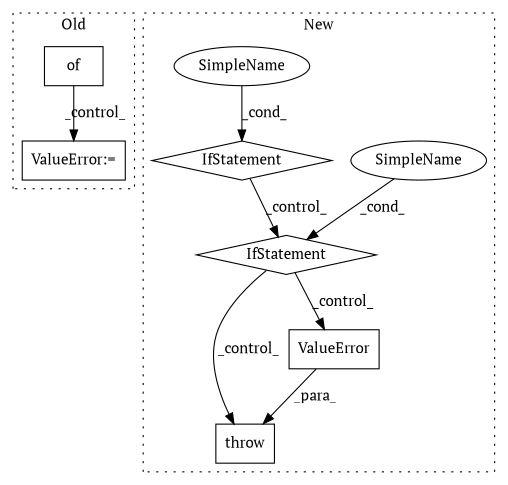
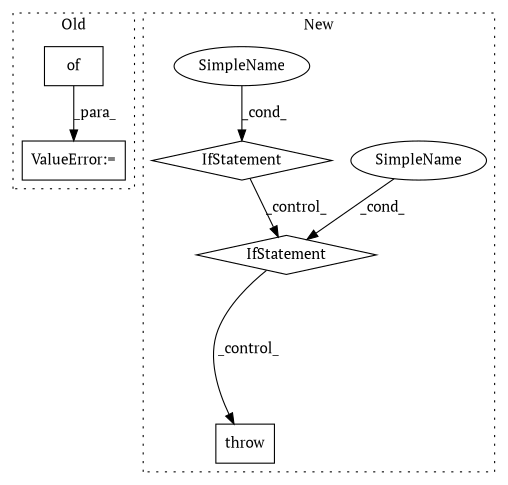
(95, 113) -> (95, 113)
(334, 349) -> none
